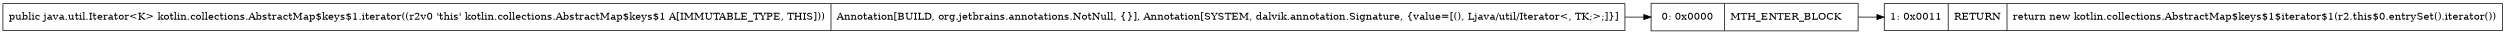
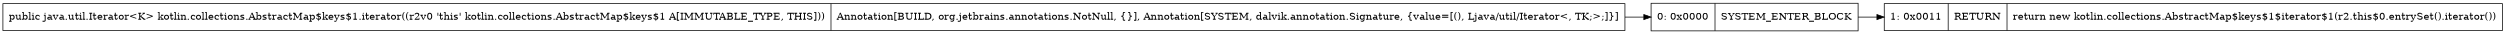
(1786, 17) -> (1787, 17)
